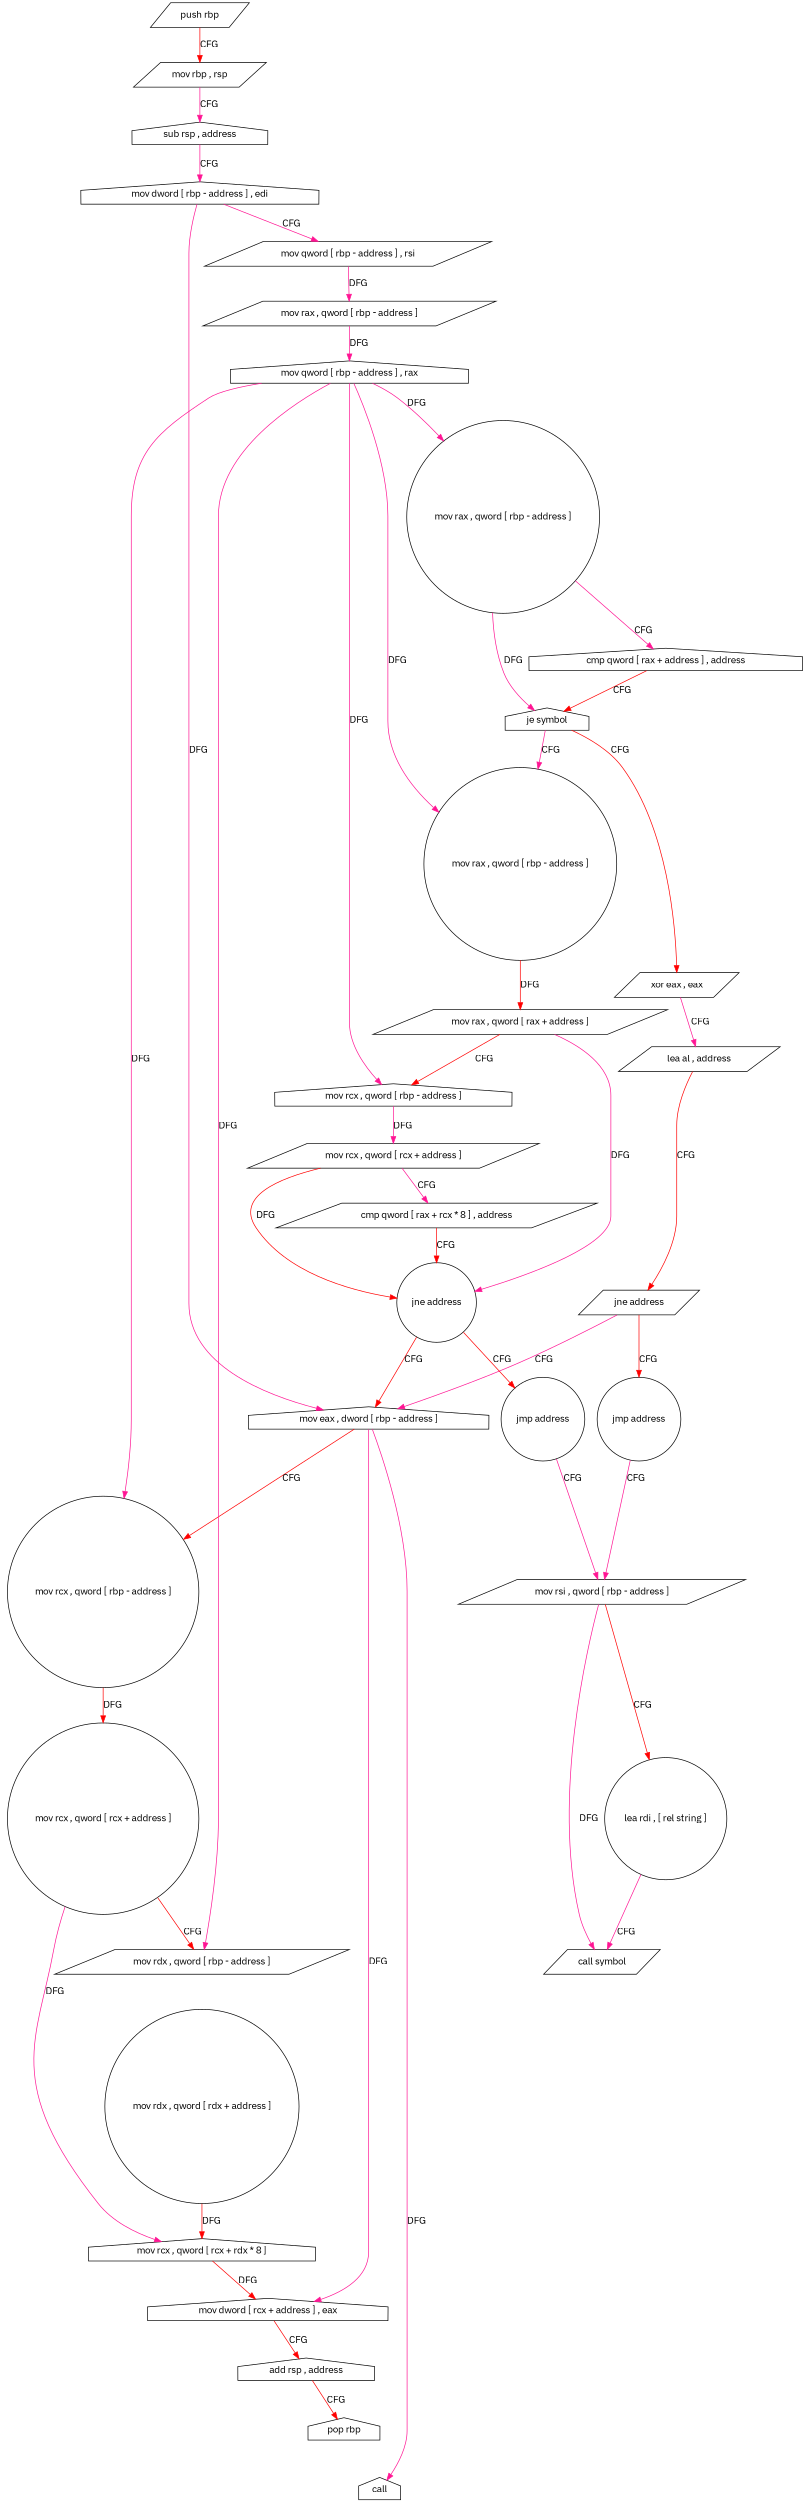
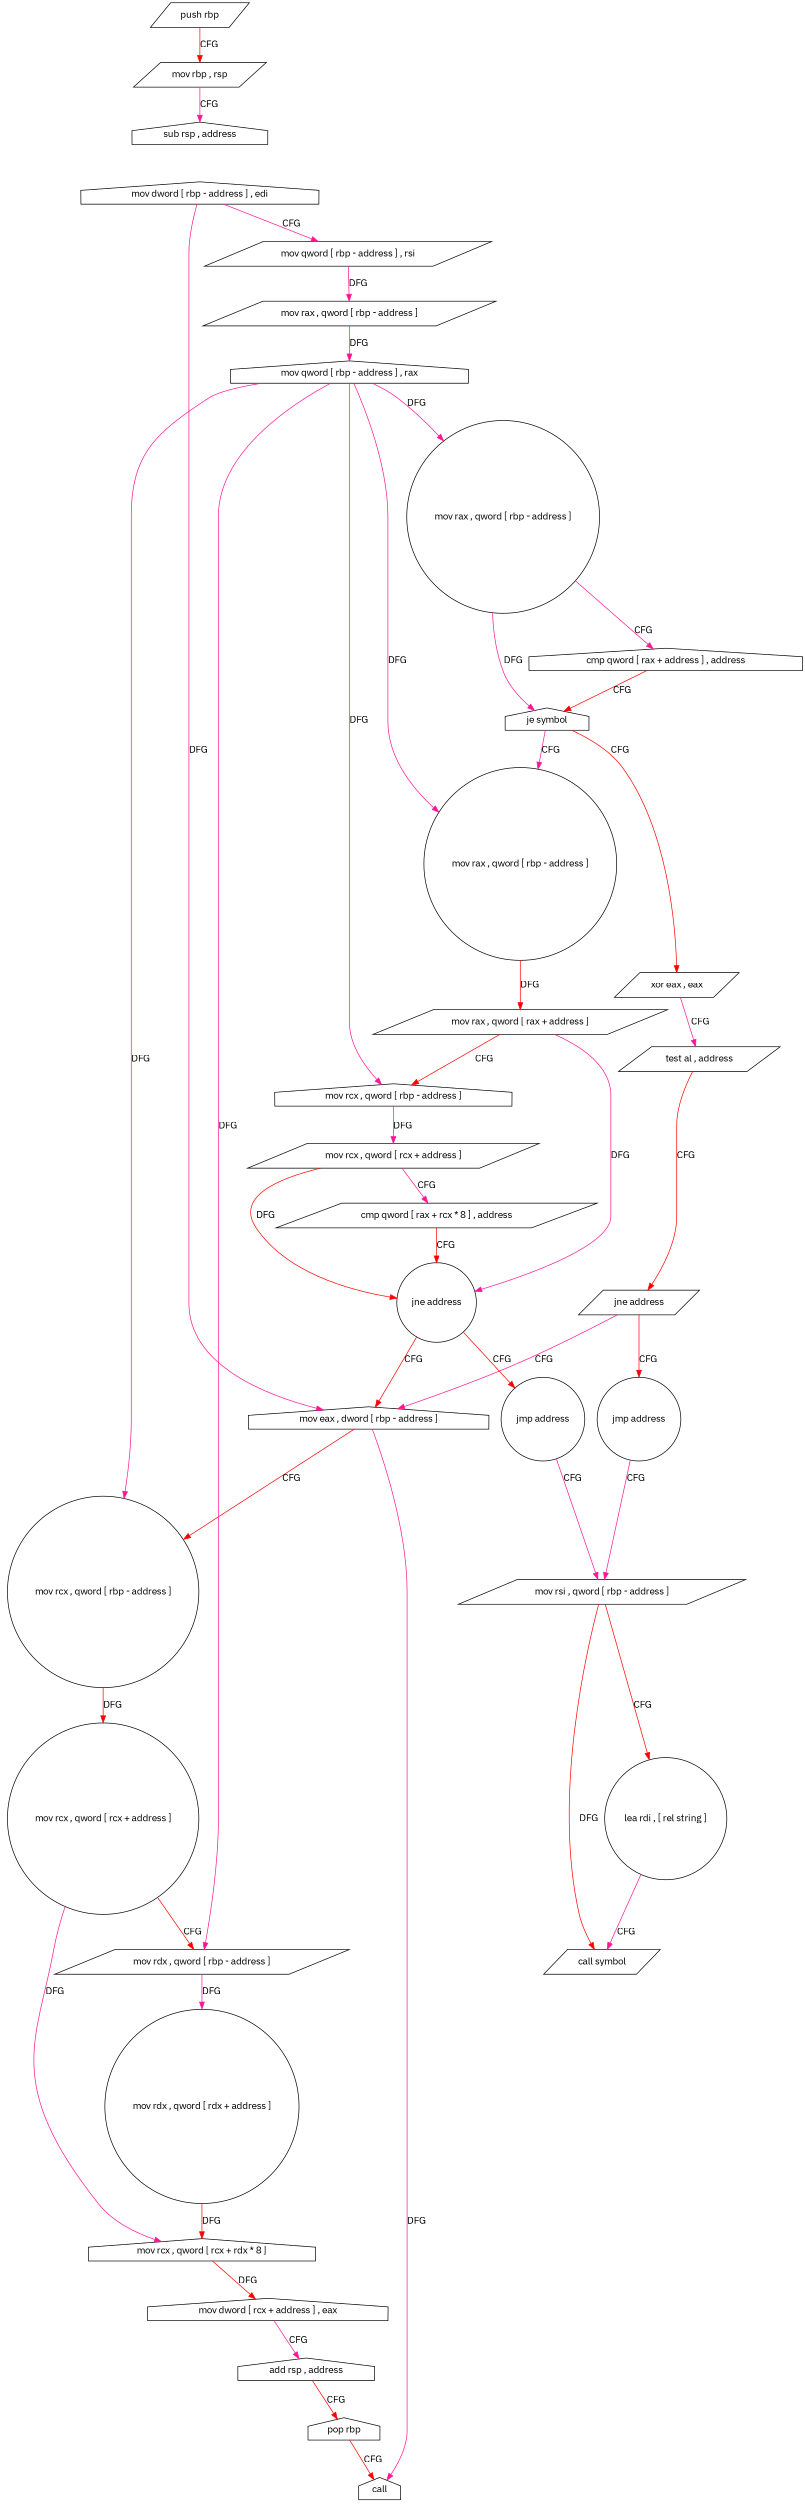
(200, 160) -> none
(699, 1059) -> (699, 1059)
(571, 1774) -> (571, 1774)
(369, 1877) -> none
none -> (202, 1988)
(285, 2337) -> (285, 2337)
none -> (360, 2457)
